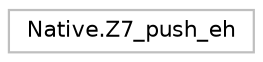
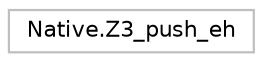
(131, 31) -> (131, 31)
